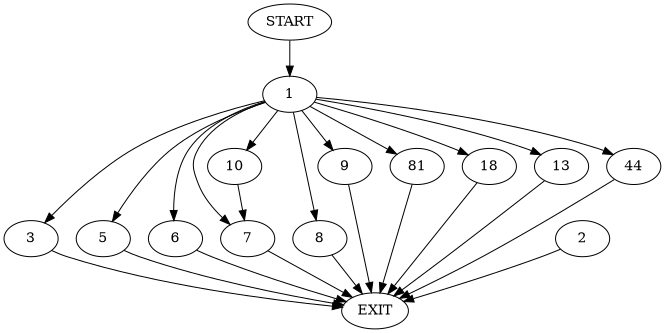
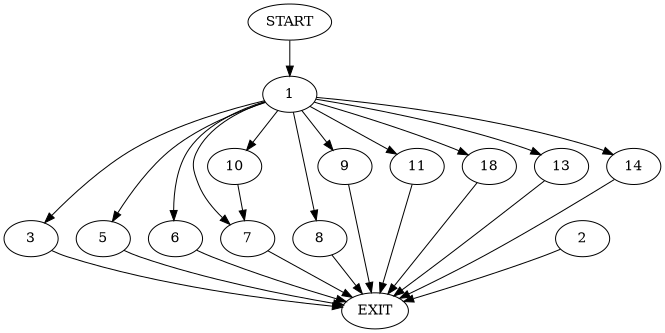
(417, 166) -> (417, 166)
(634, 166) -> (634, 166)
